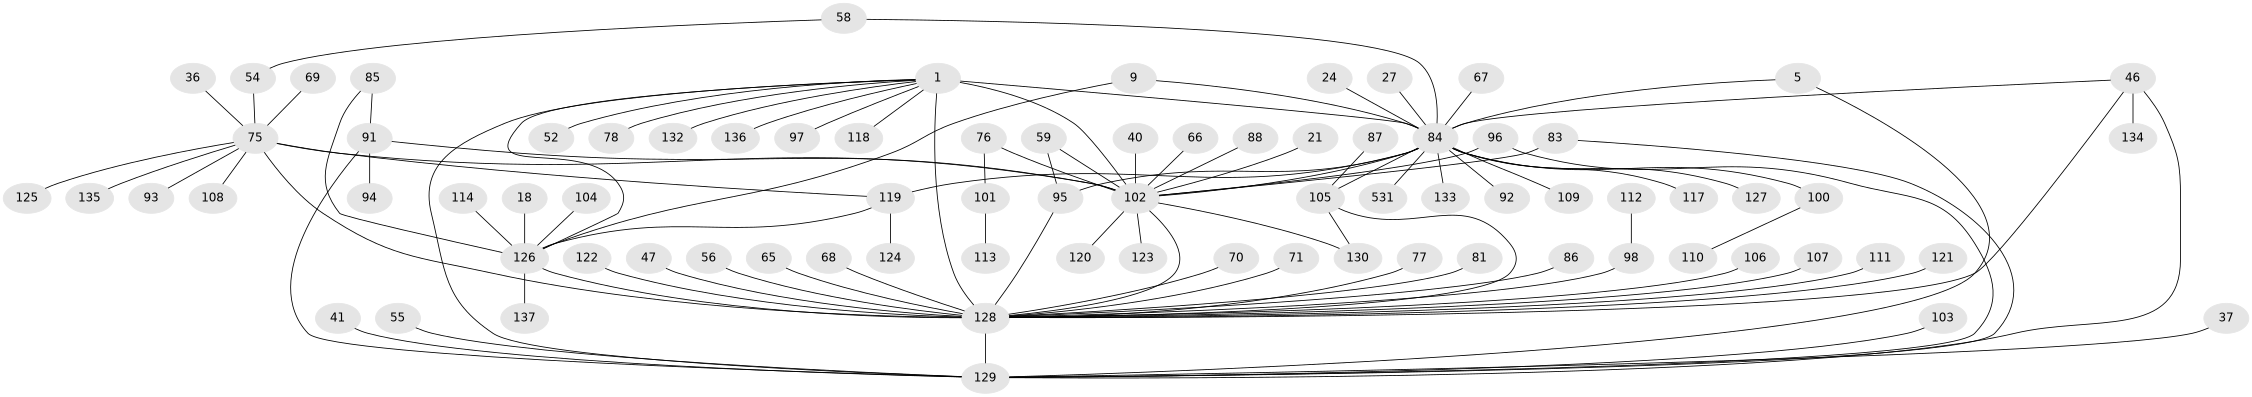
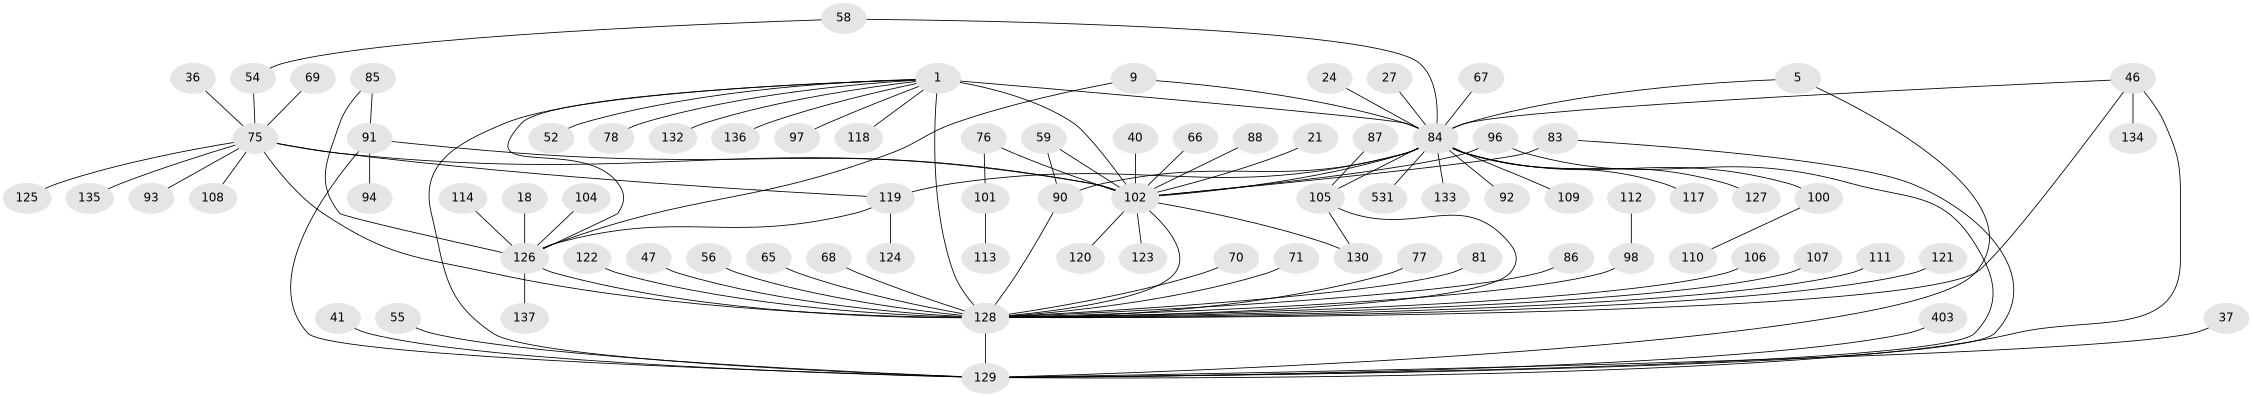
(1060, 198) -> (1060, 198)
(1943, 318) -> (1943, 318)
